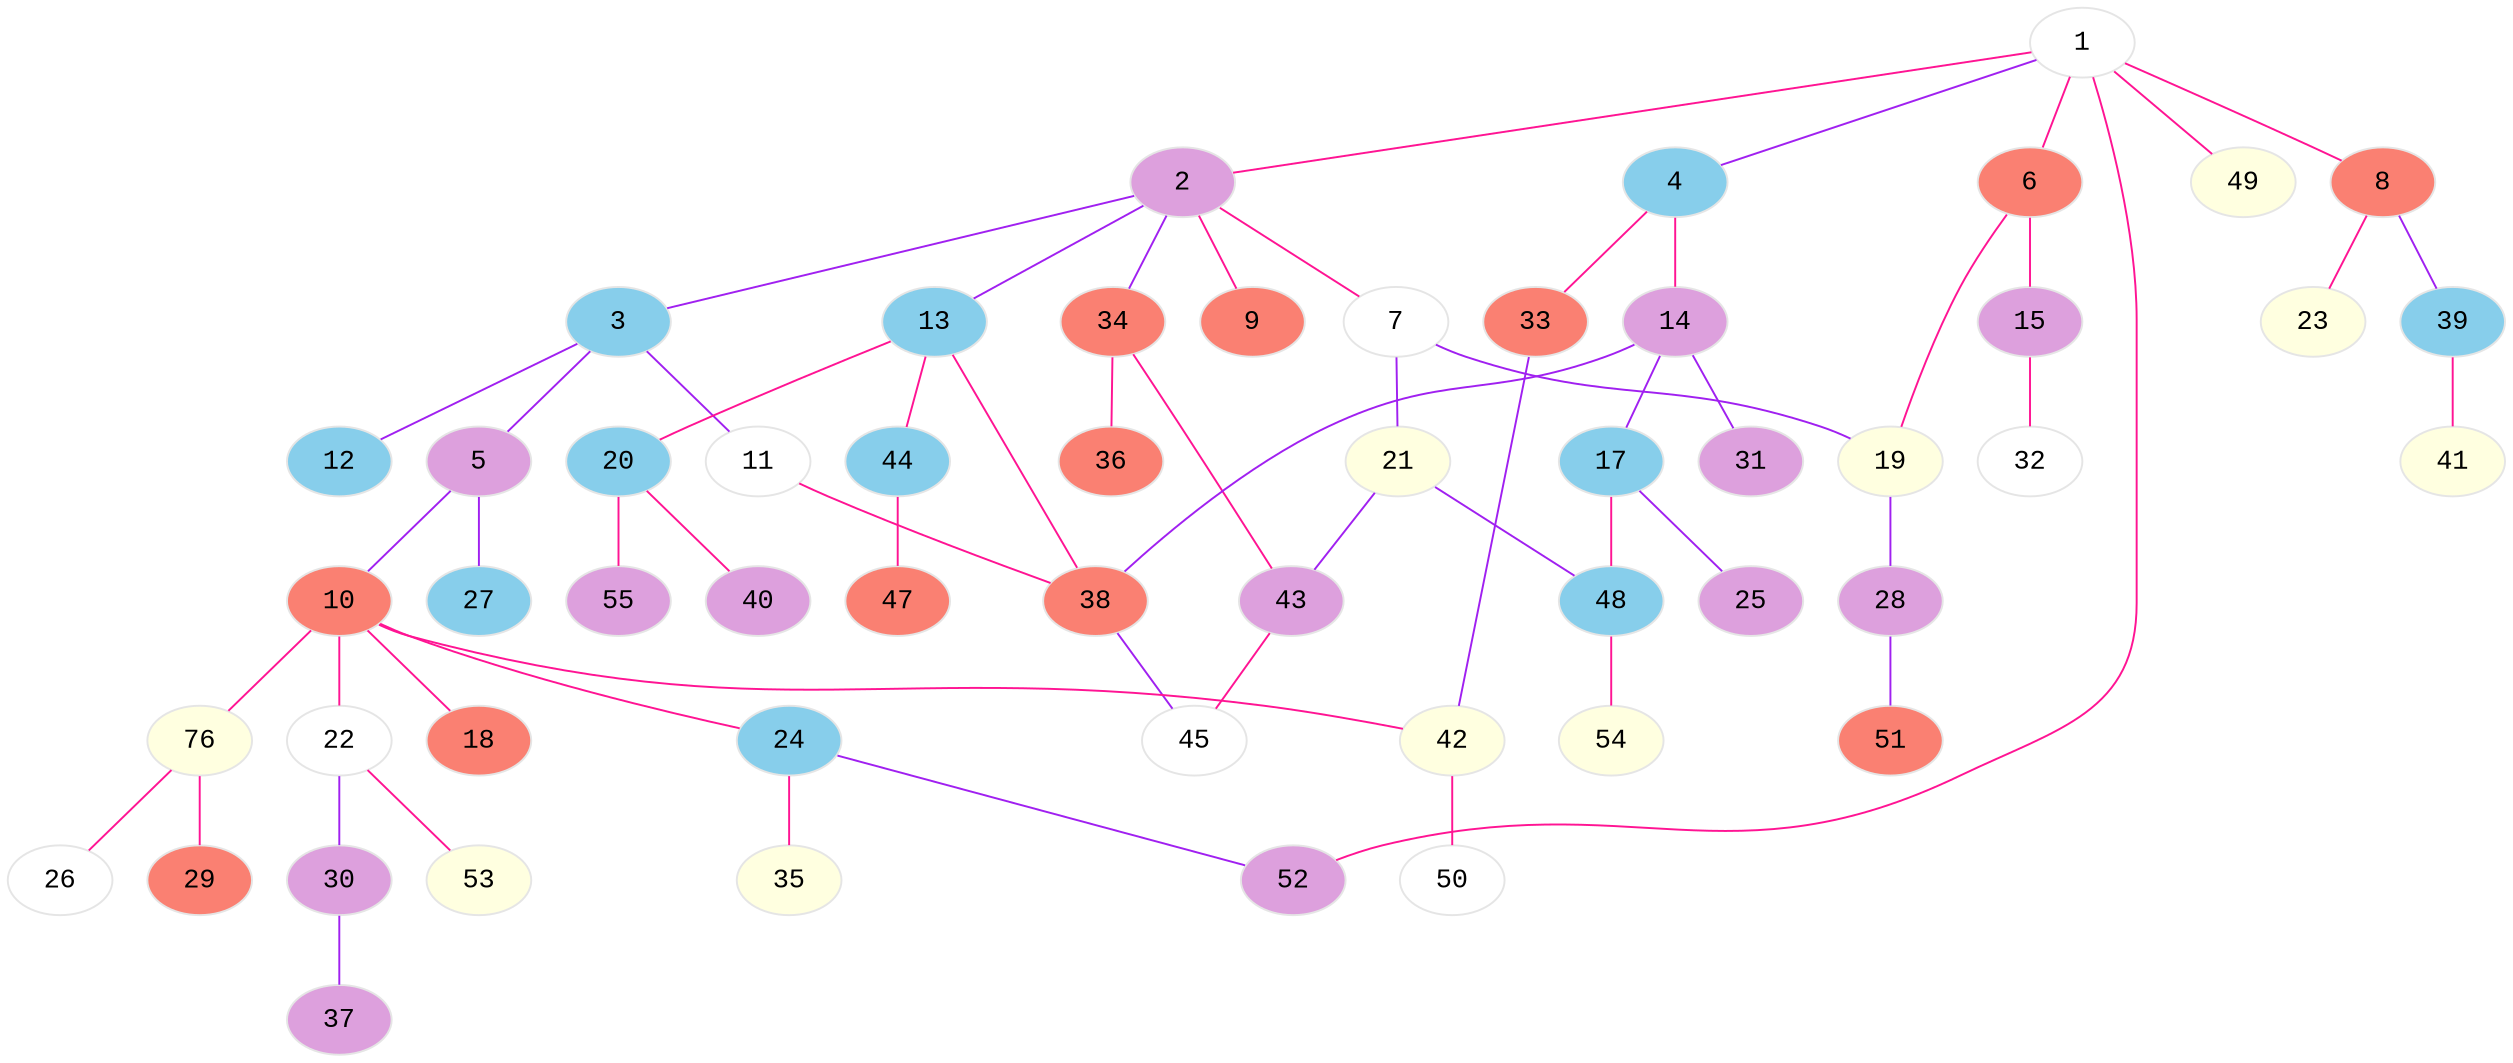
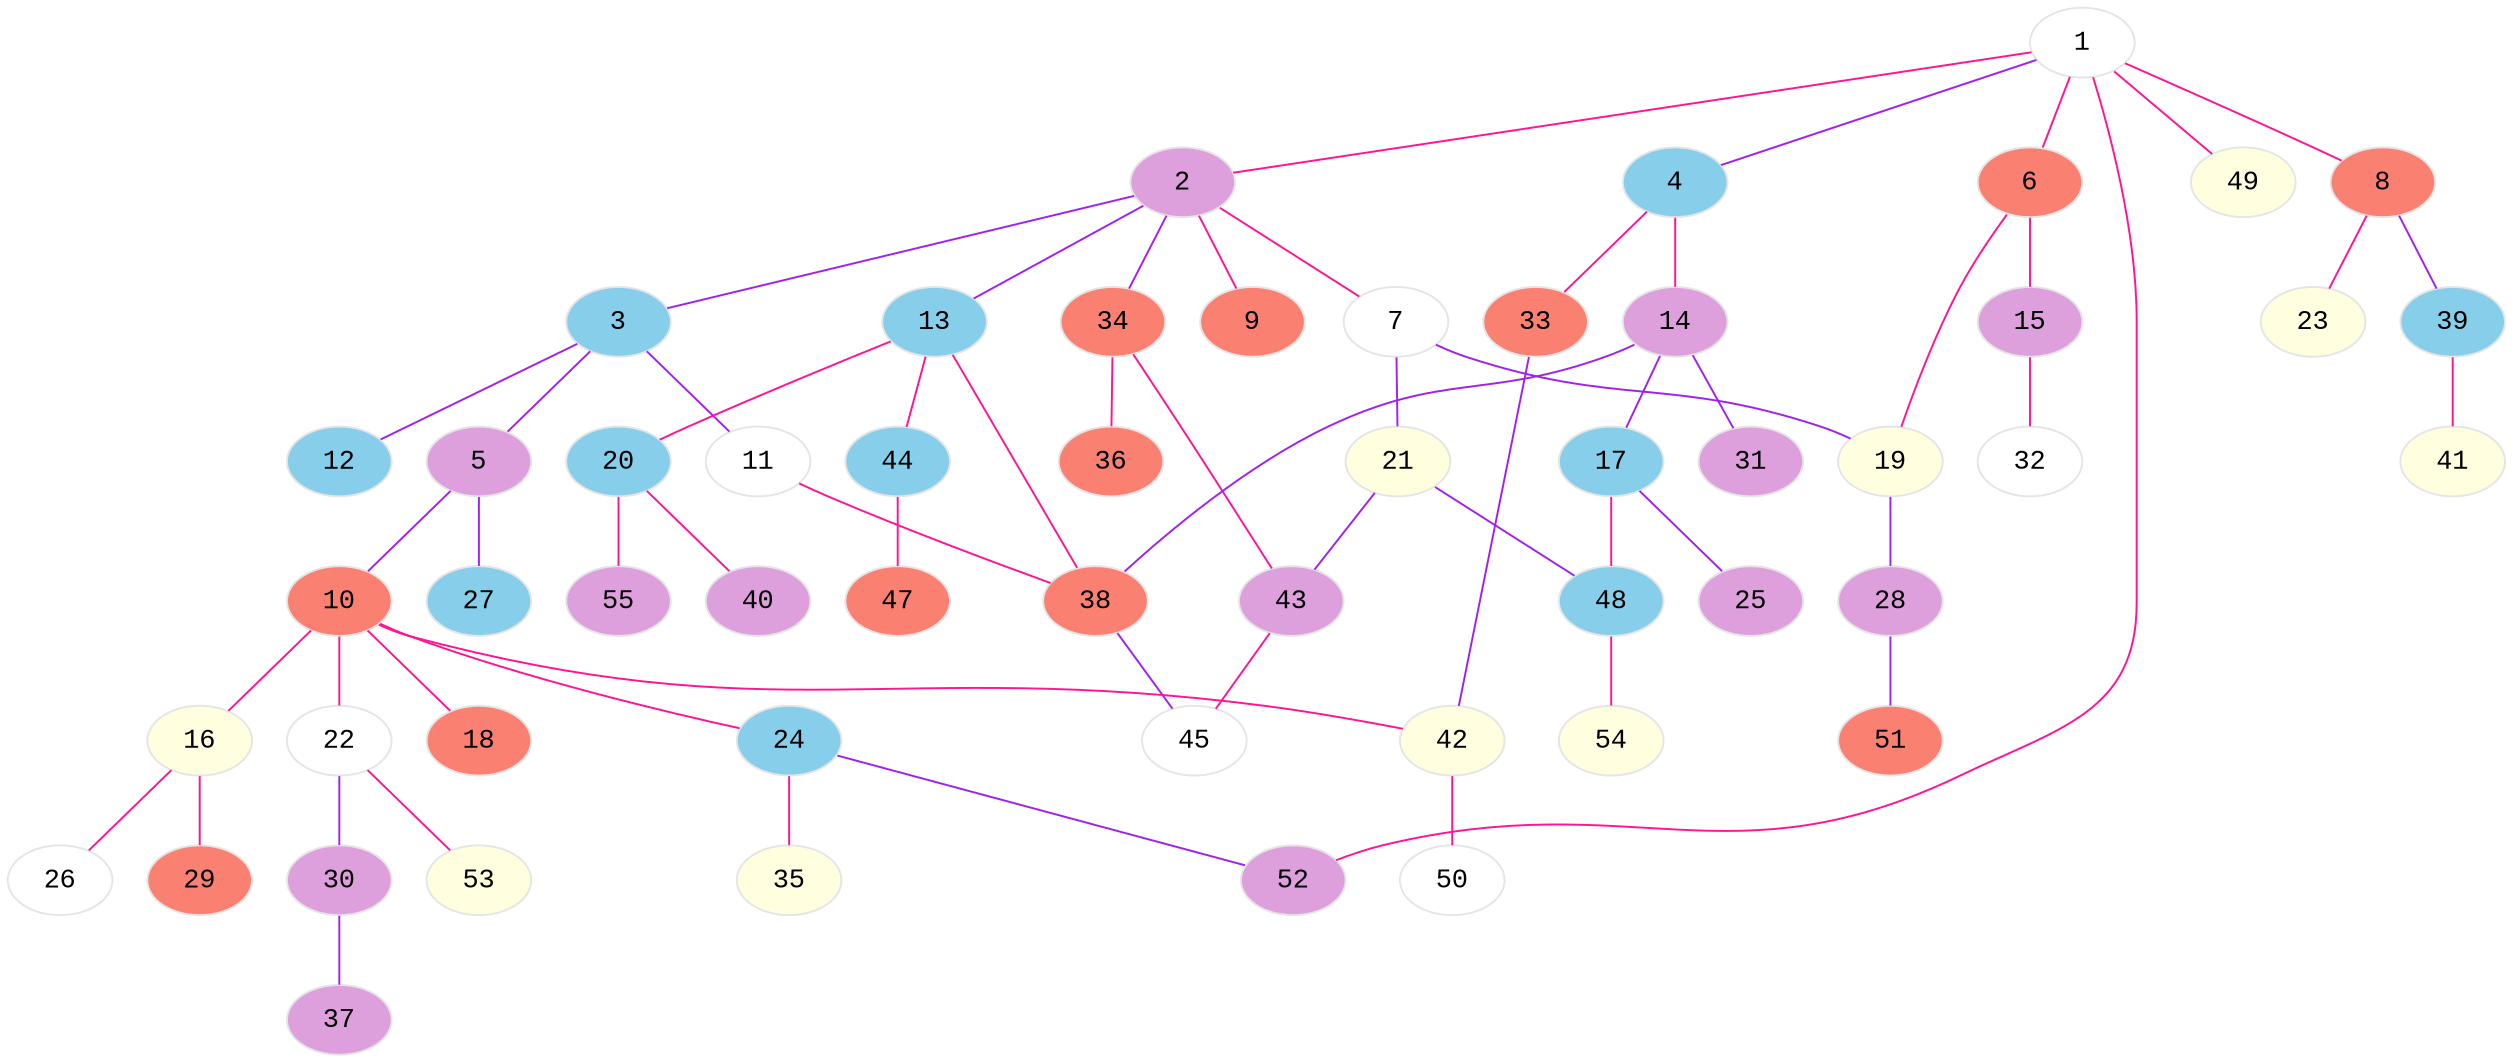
(200, 741) -> (200, 741)
